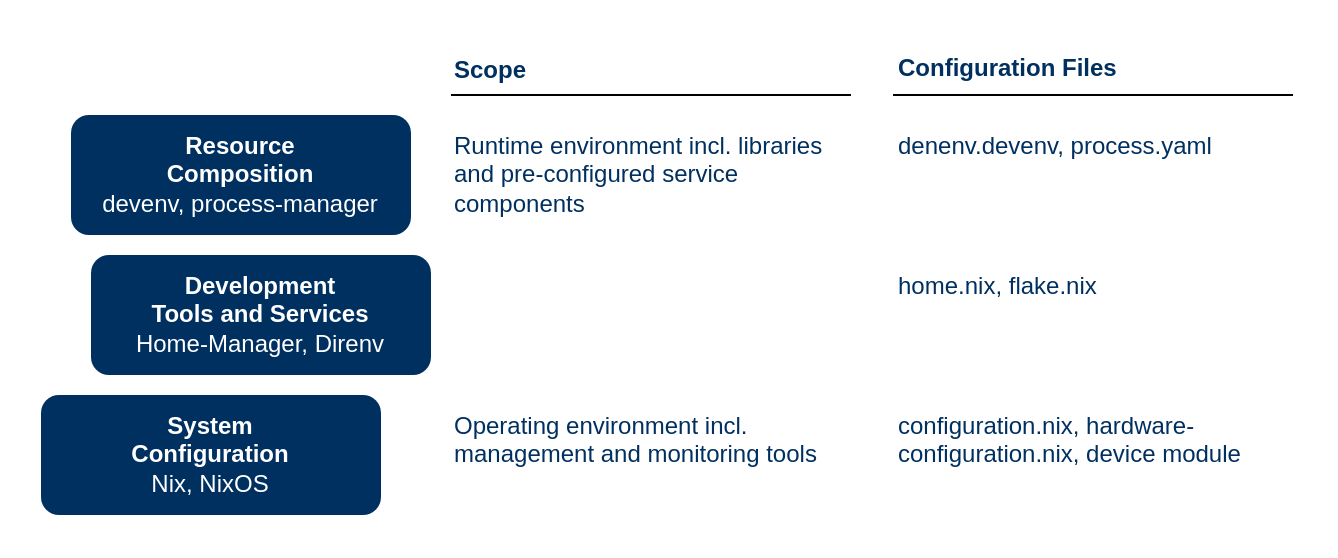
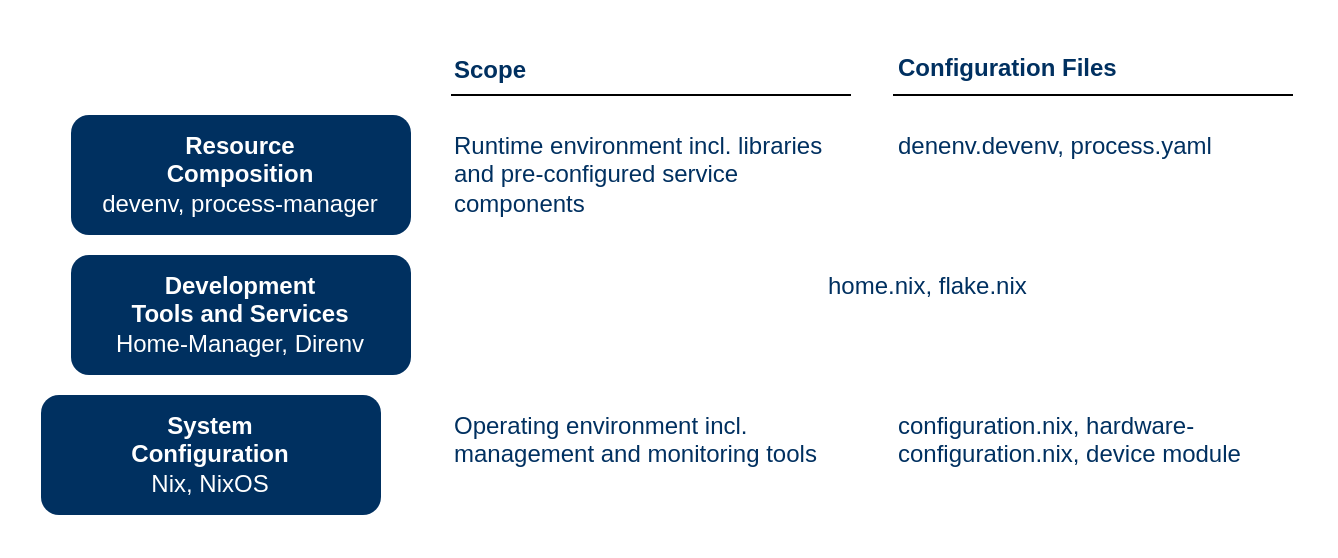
(261, 315) -> (241, 315)
(1095, 315) -> (1025, 315)
